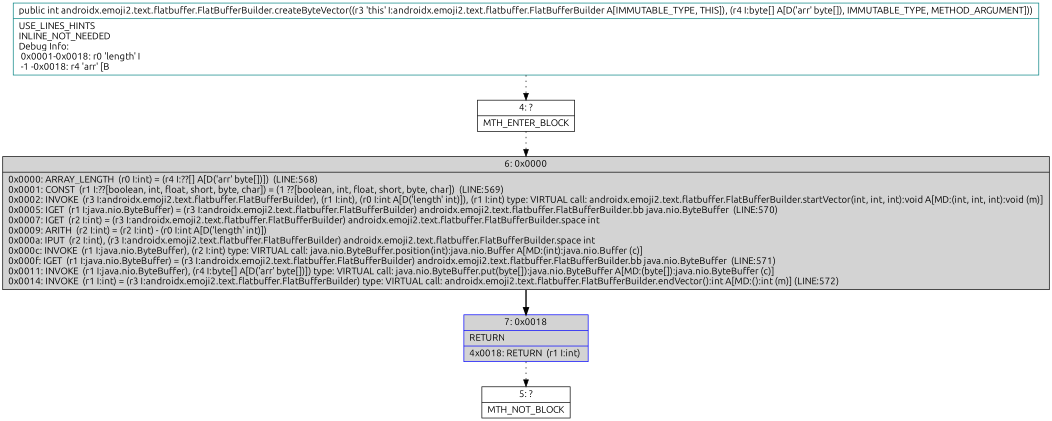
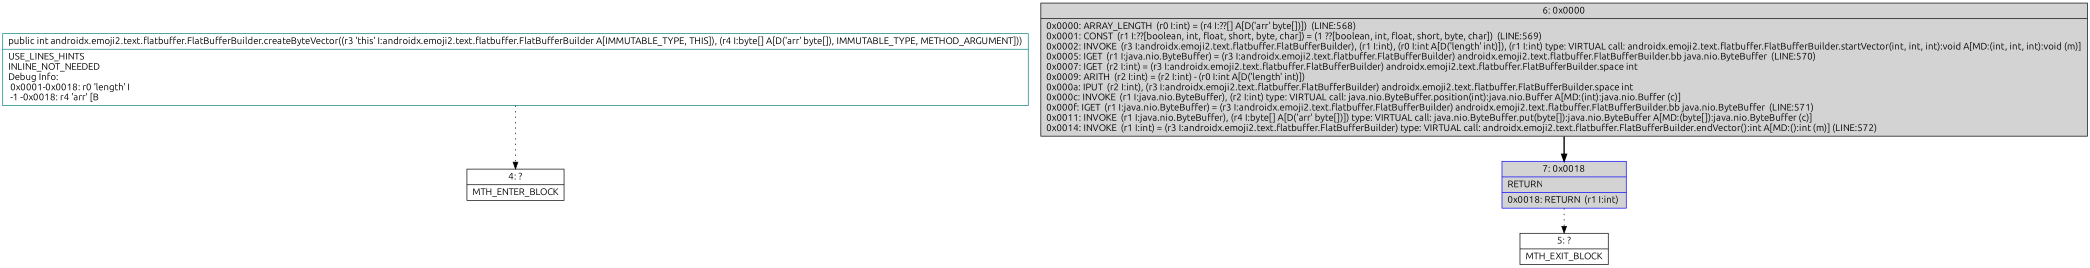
(526, 140) -> none
(526, 354) -> (1564, 200)
(526, 410) -> (1564, 256)
